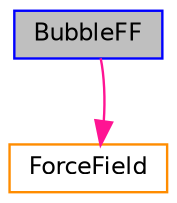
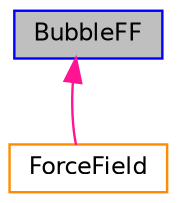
(104, 90) -> (73, 114)
